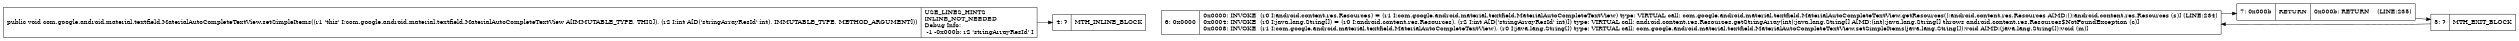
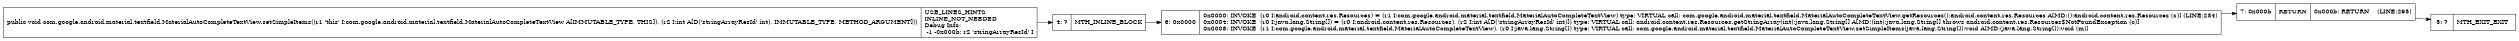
(2363, 12) -> (2363, 12)
(2482, 22) -> (2482, 22)
(2328, 25) -> (1151, 22)
